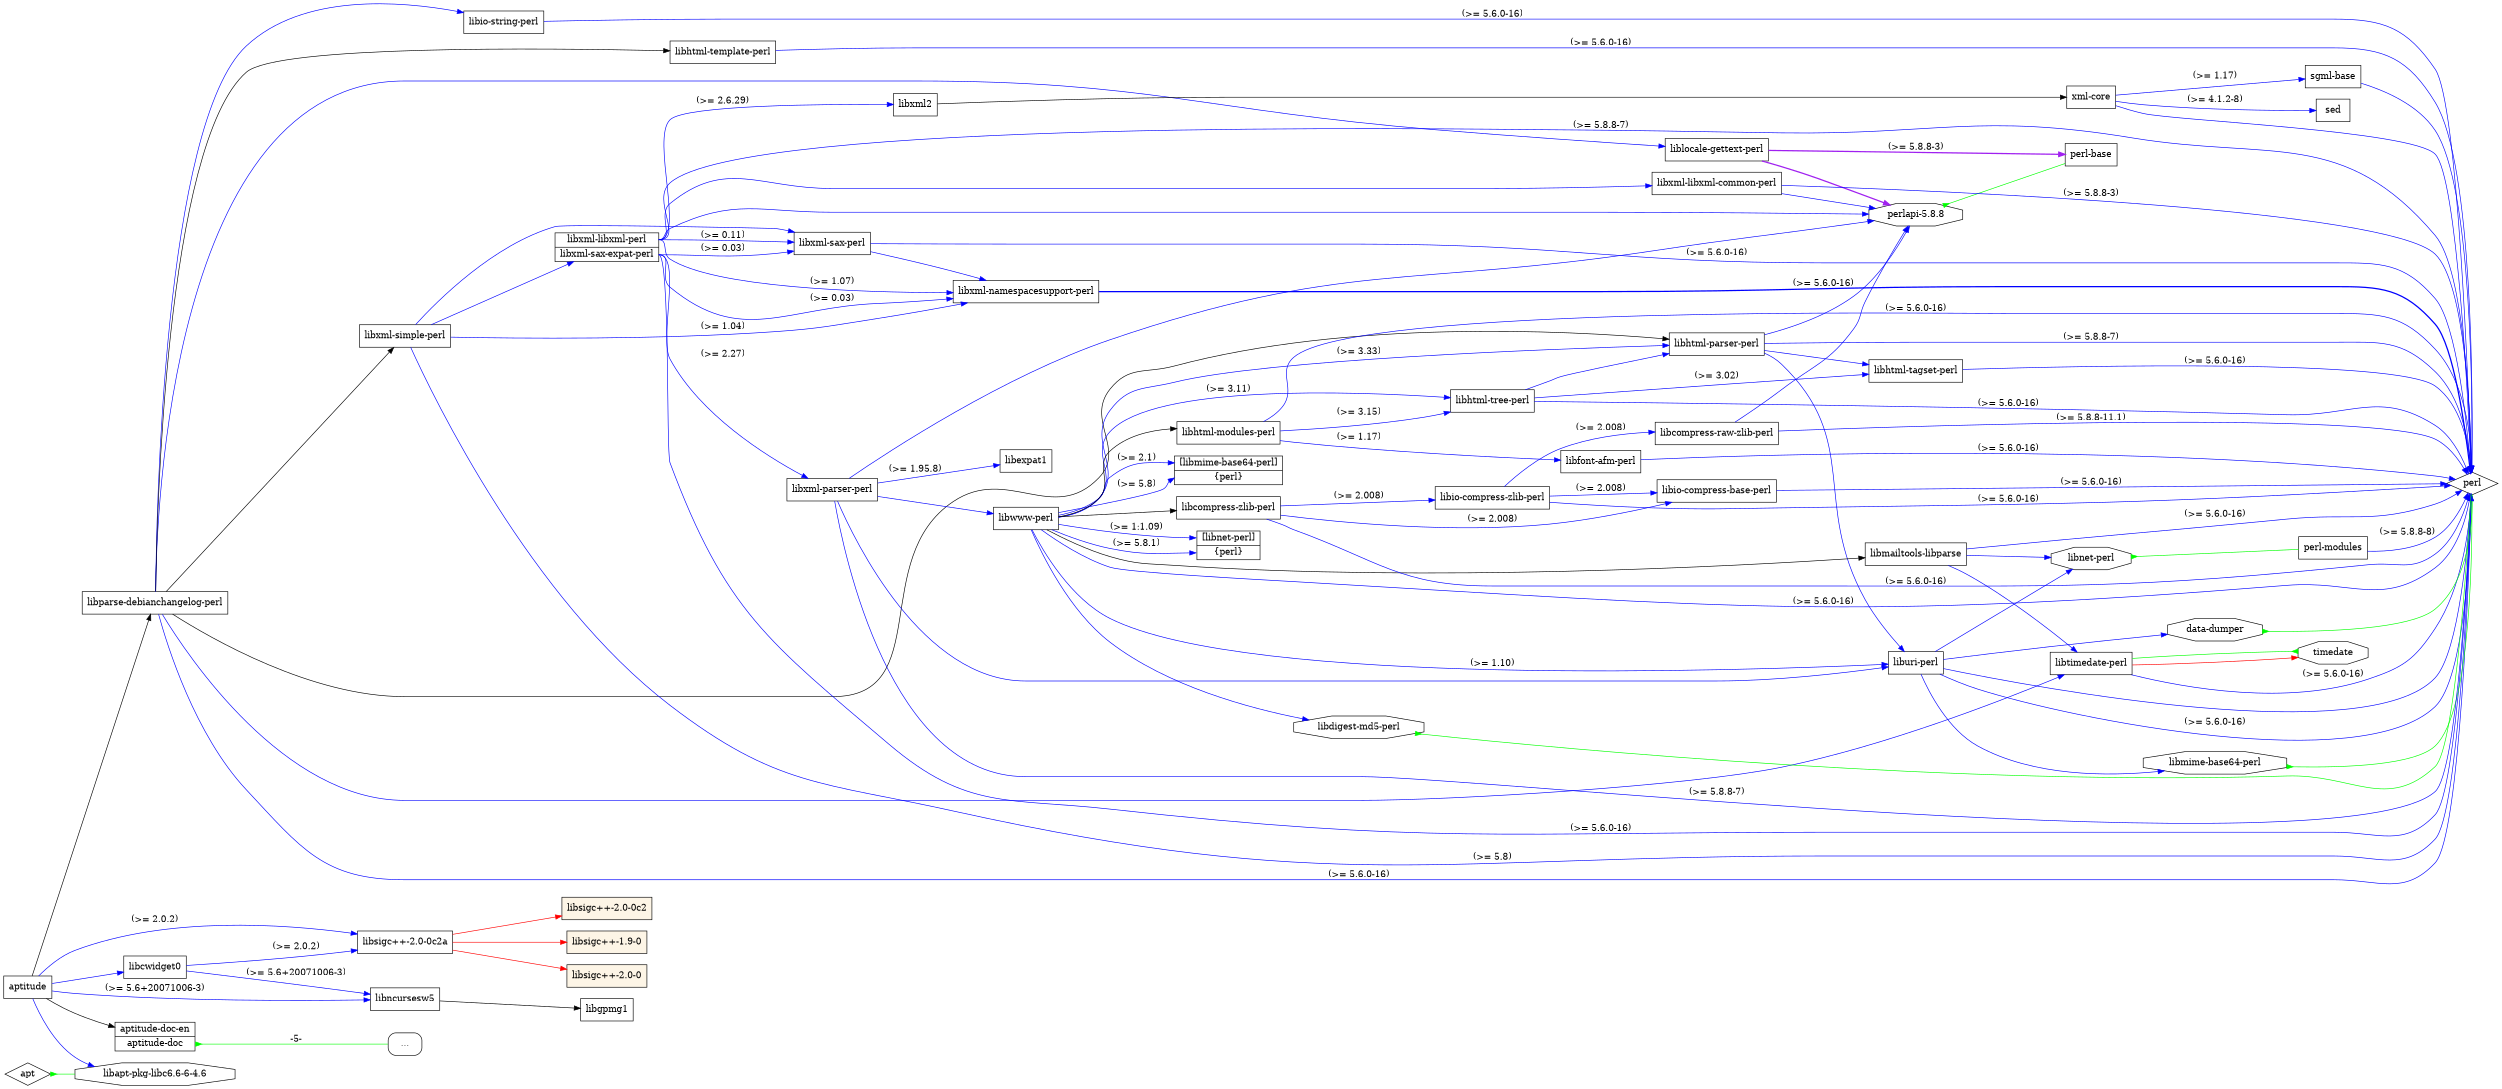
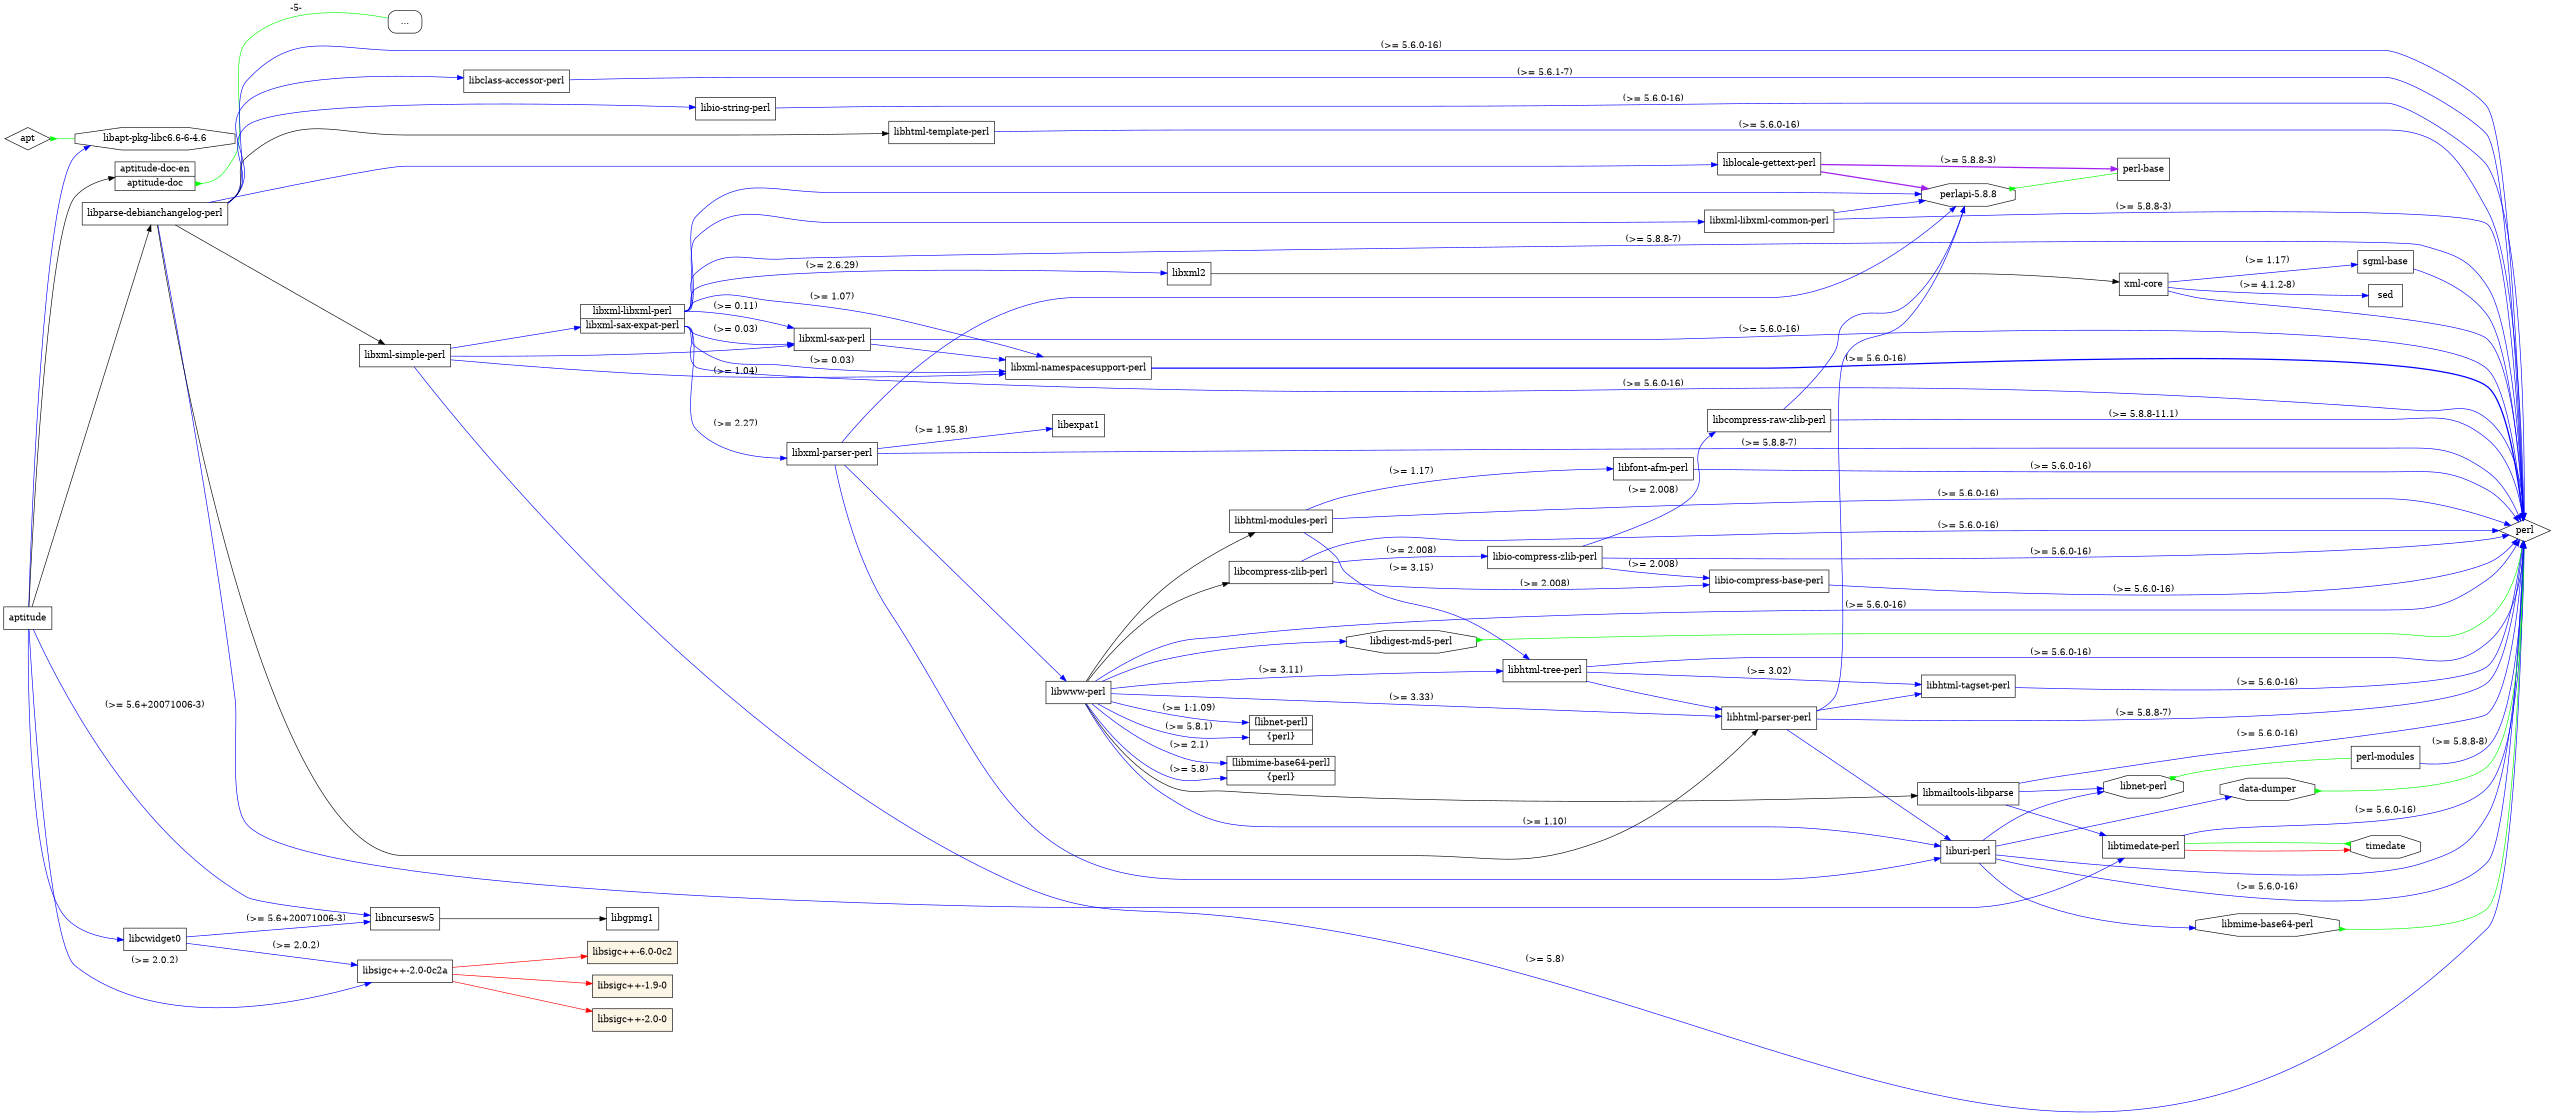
none -> (517, 81)
(607, 908) -> (633, 952)
